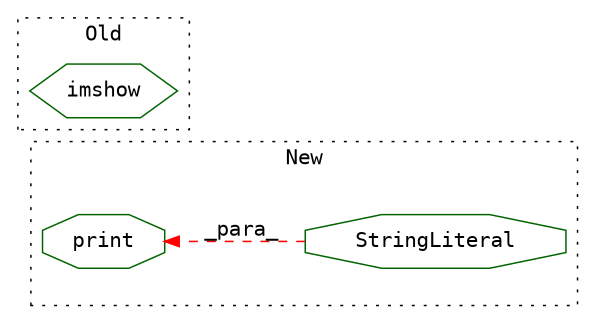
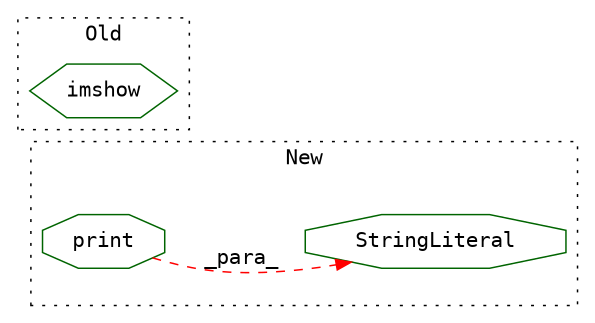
(242, 241) -> (244, 273)
